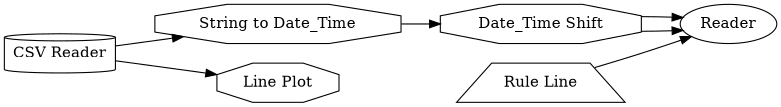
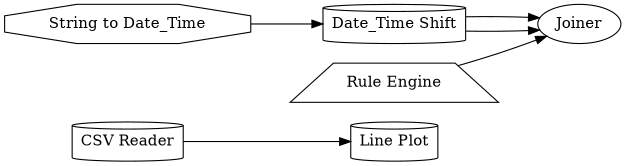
(541, 24) -> (394, 24)
(729, 24) -> (579, 24)
(144, 42) -> none
(278, 83) -> (394, 142)
(541, 83) -> (394, 83)
